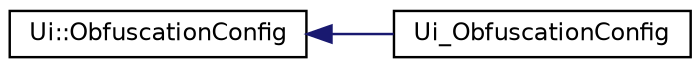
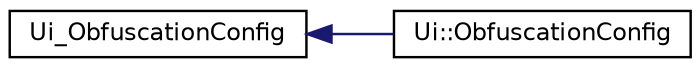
(363, 34) -> (363, 34)
